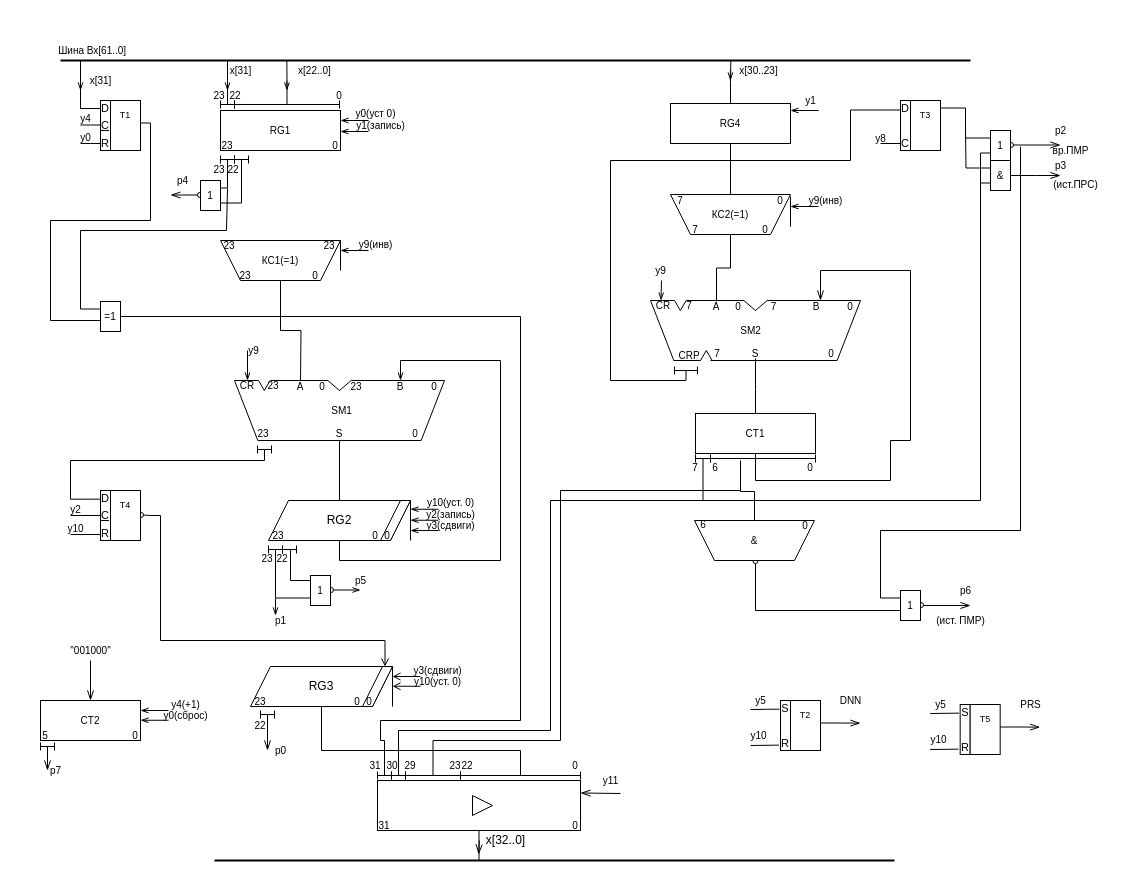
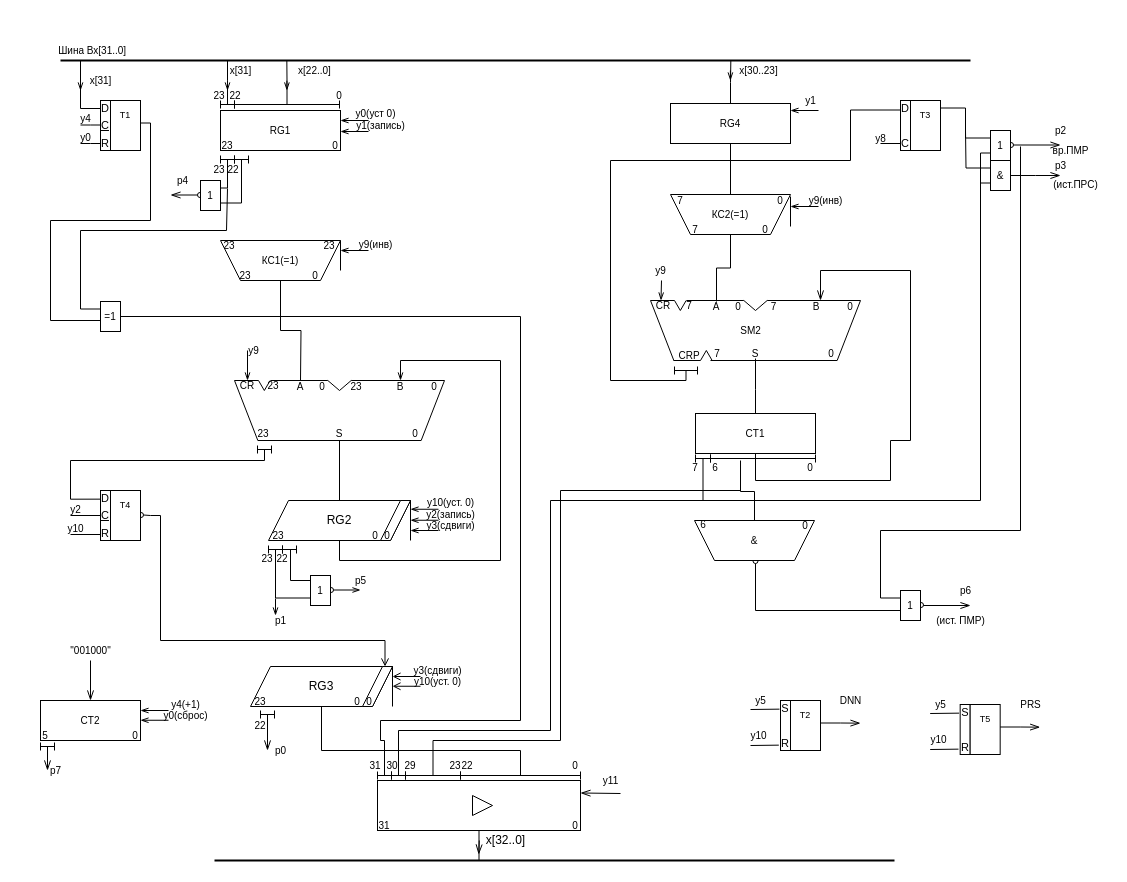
(94, 51) -> (94, 51)
(341, 411) -> none
